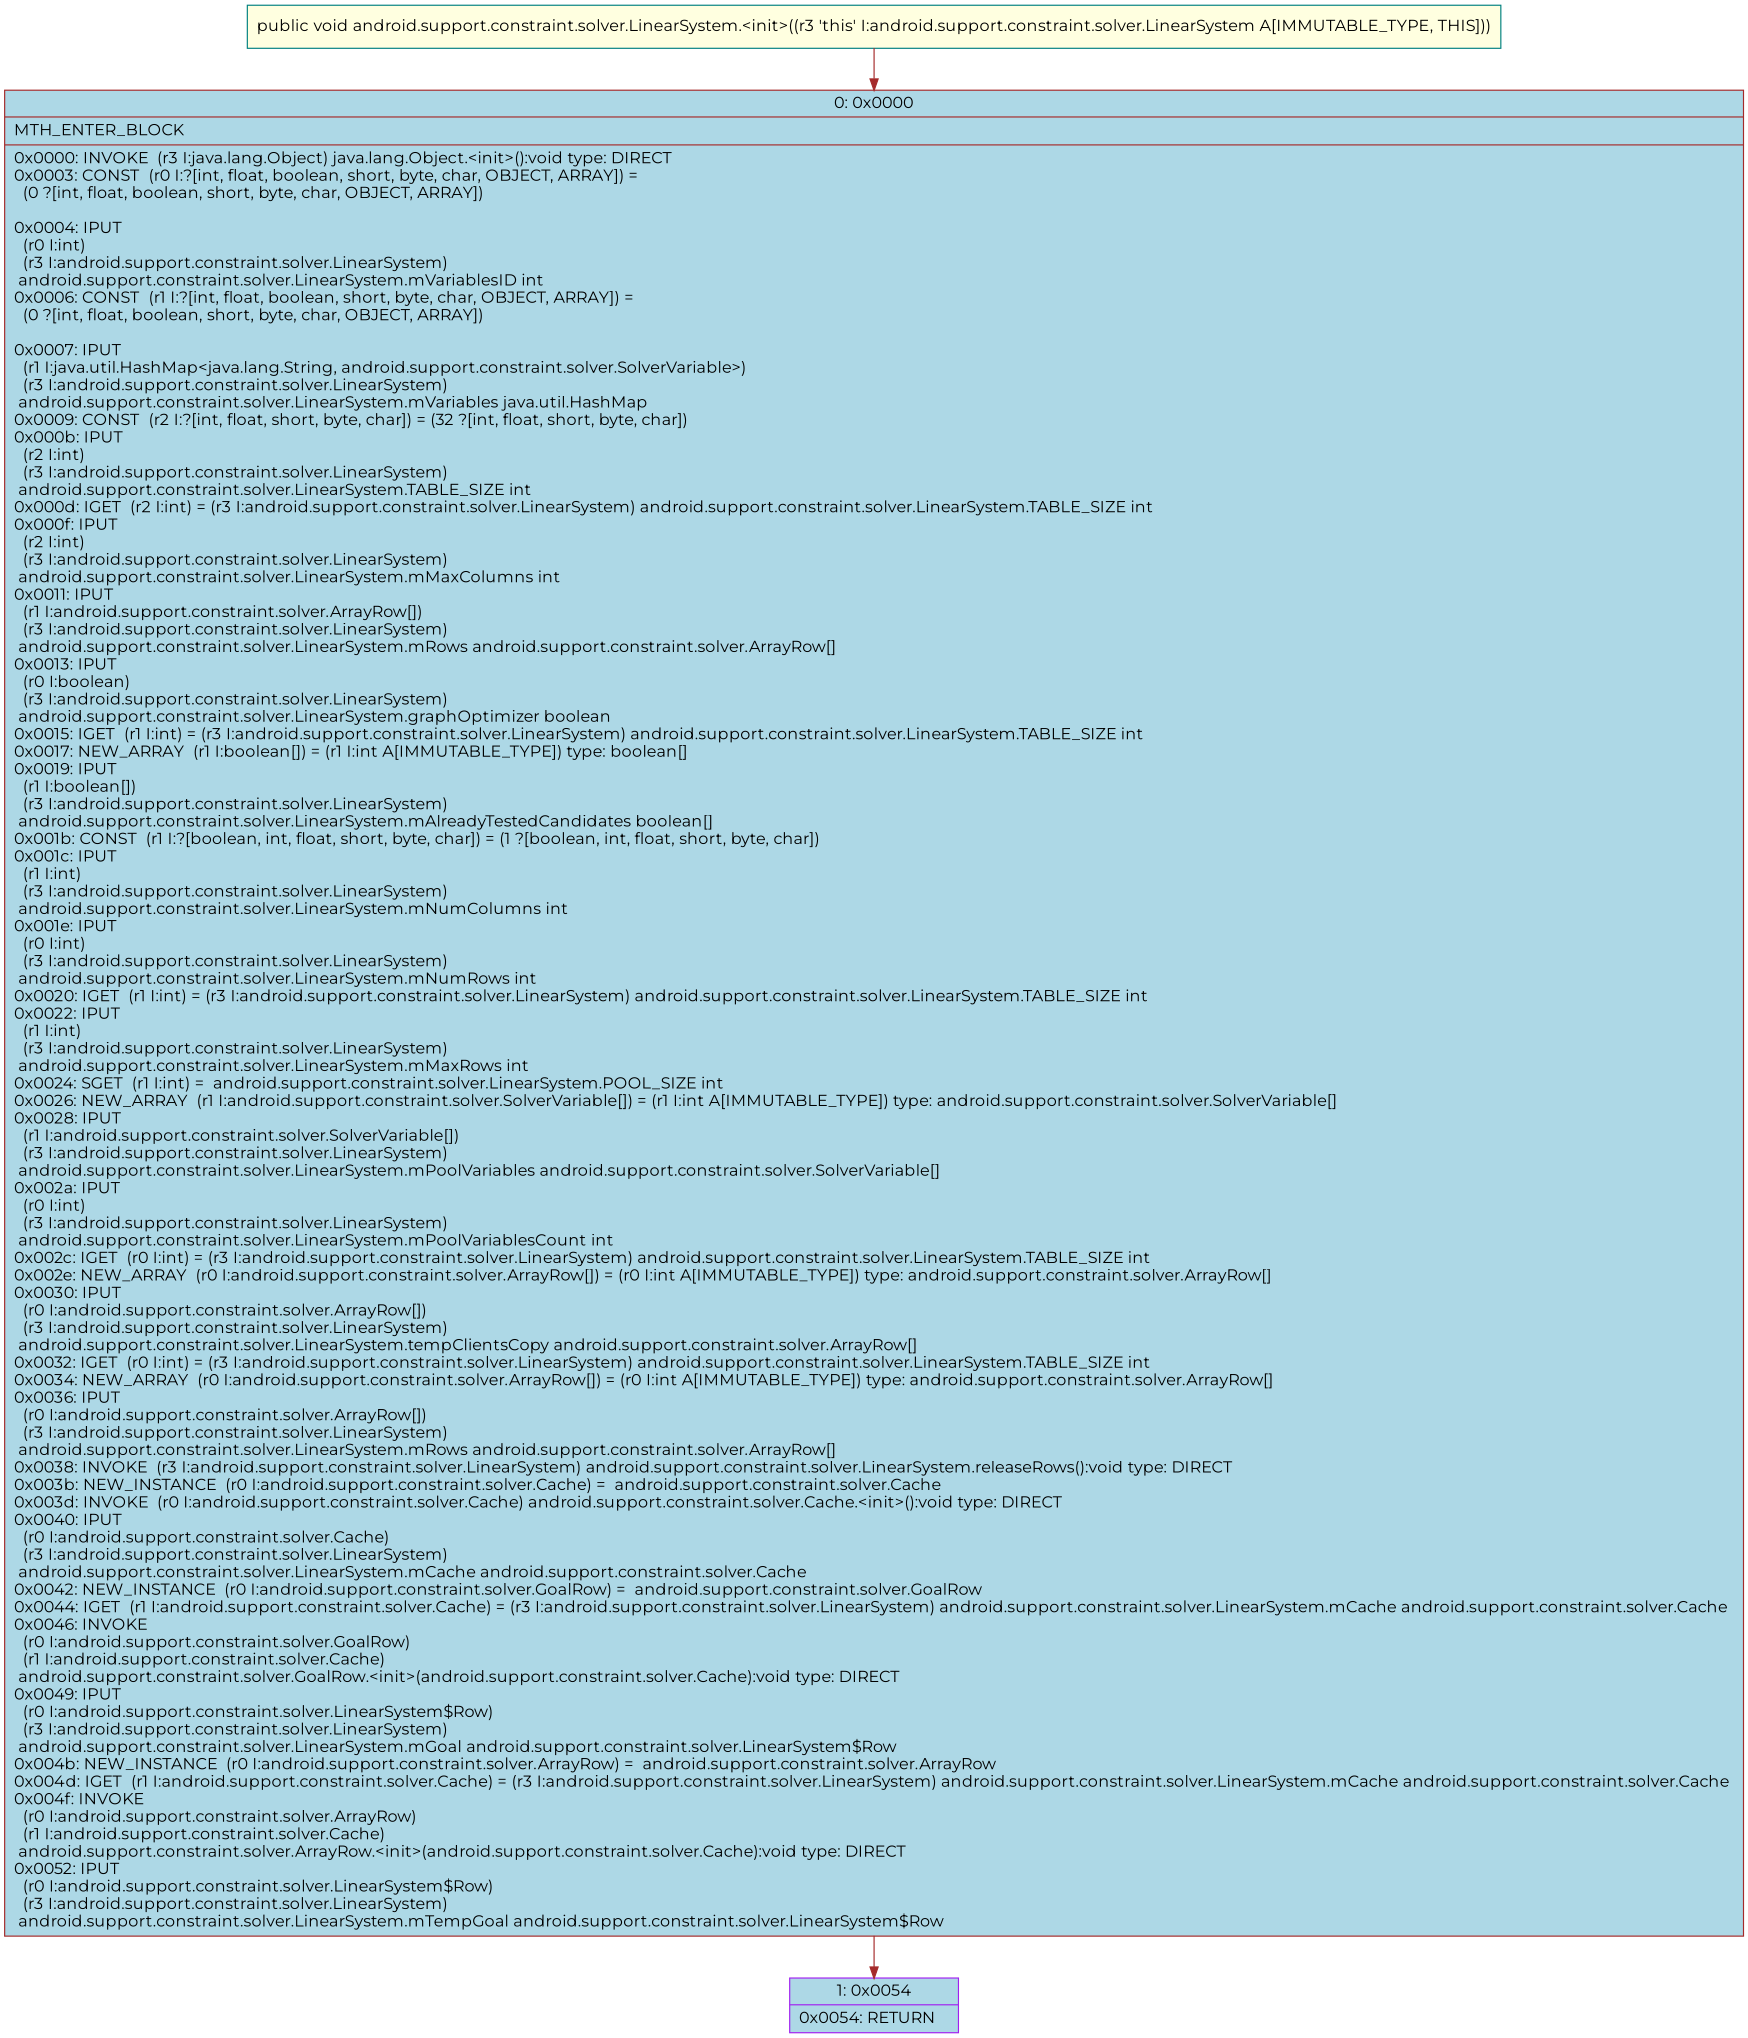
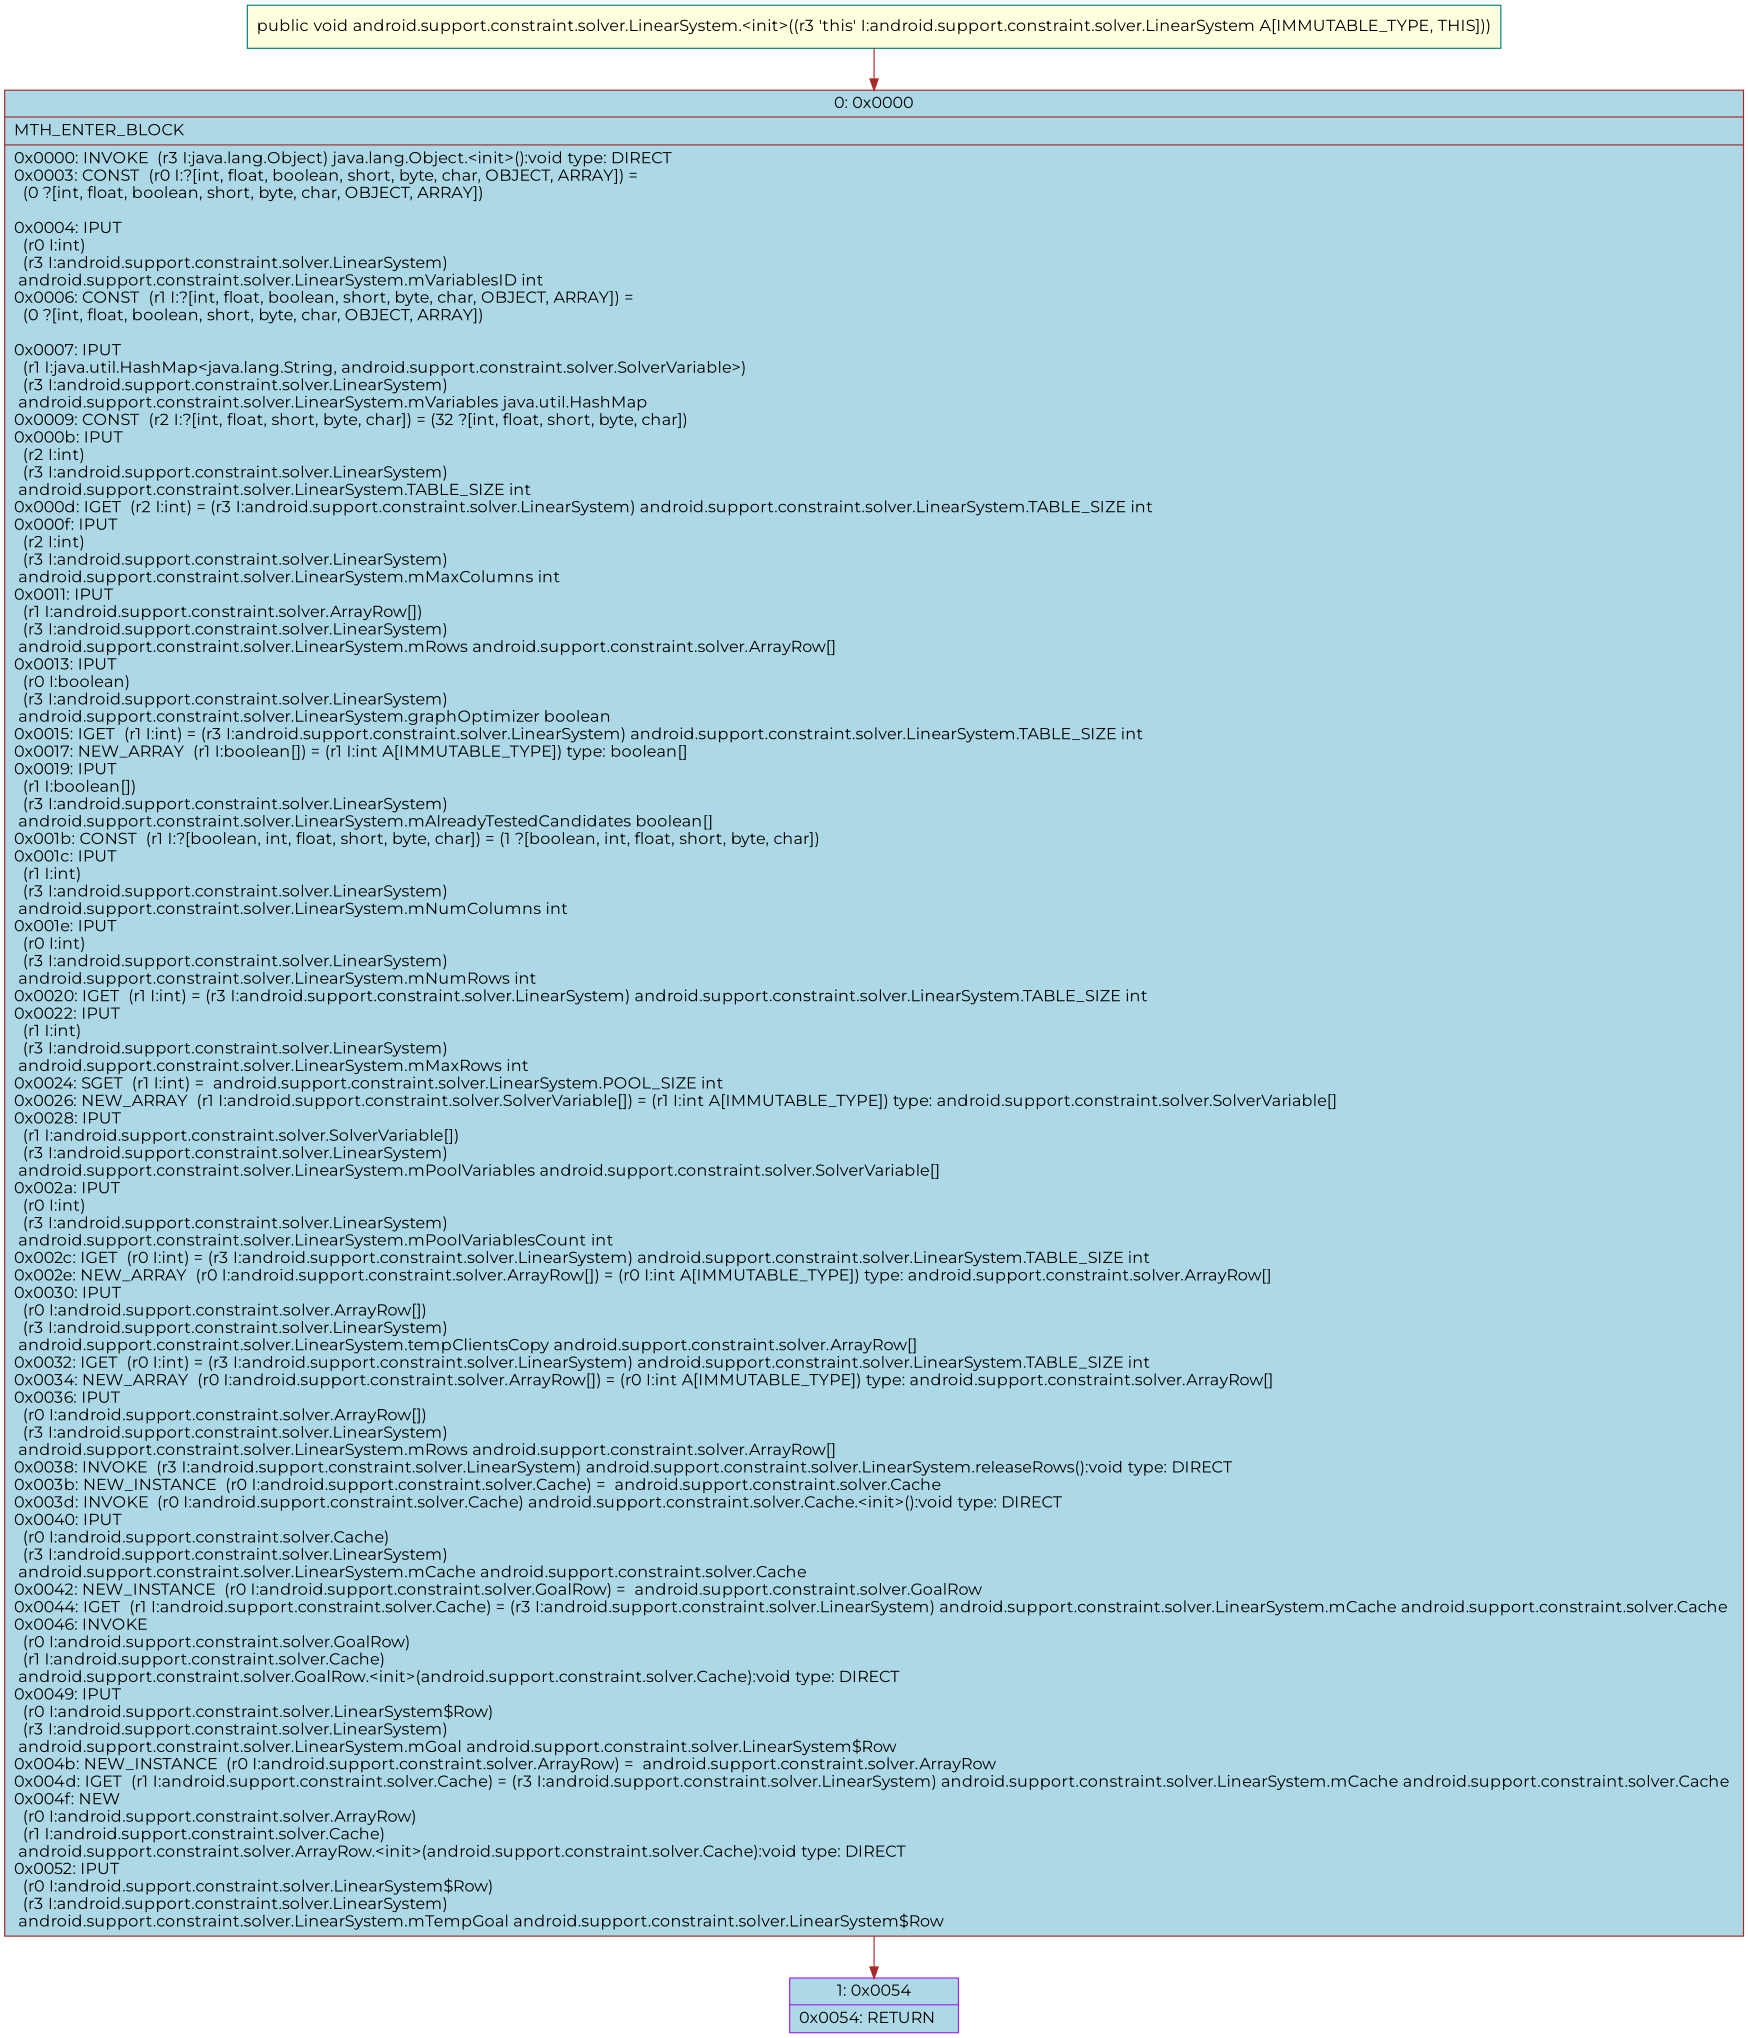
(84, 1799) -> (72, 1799)
